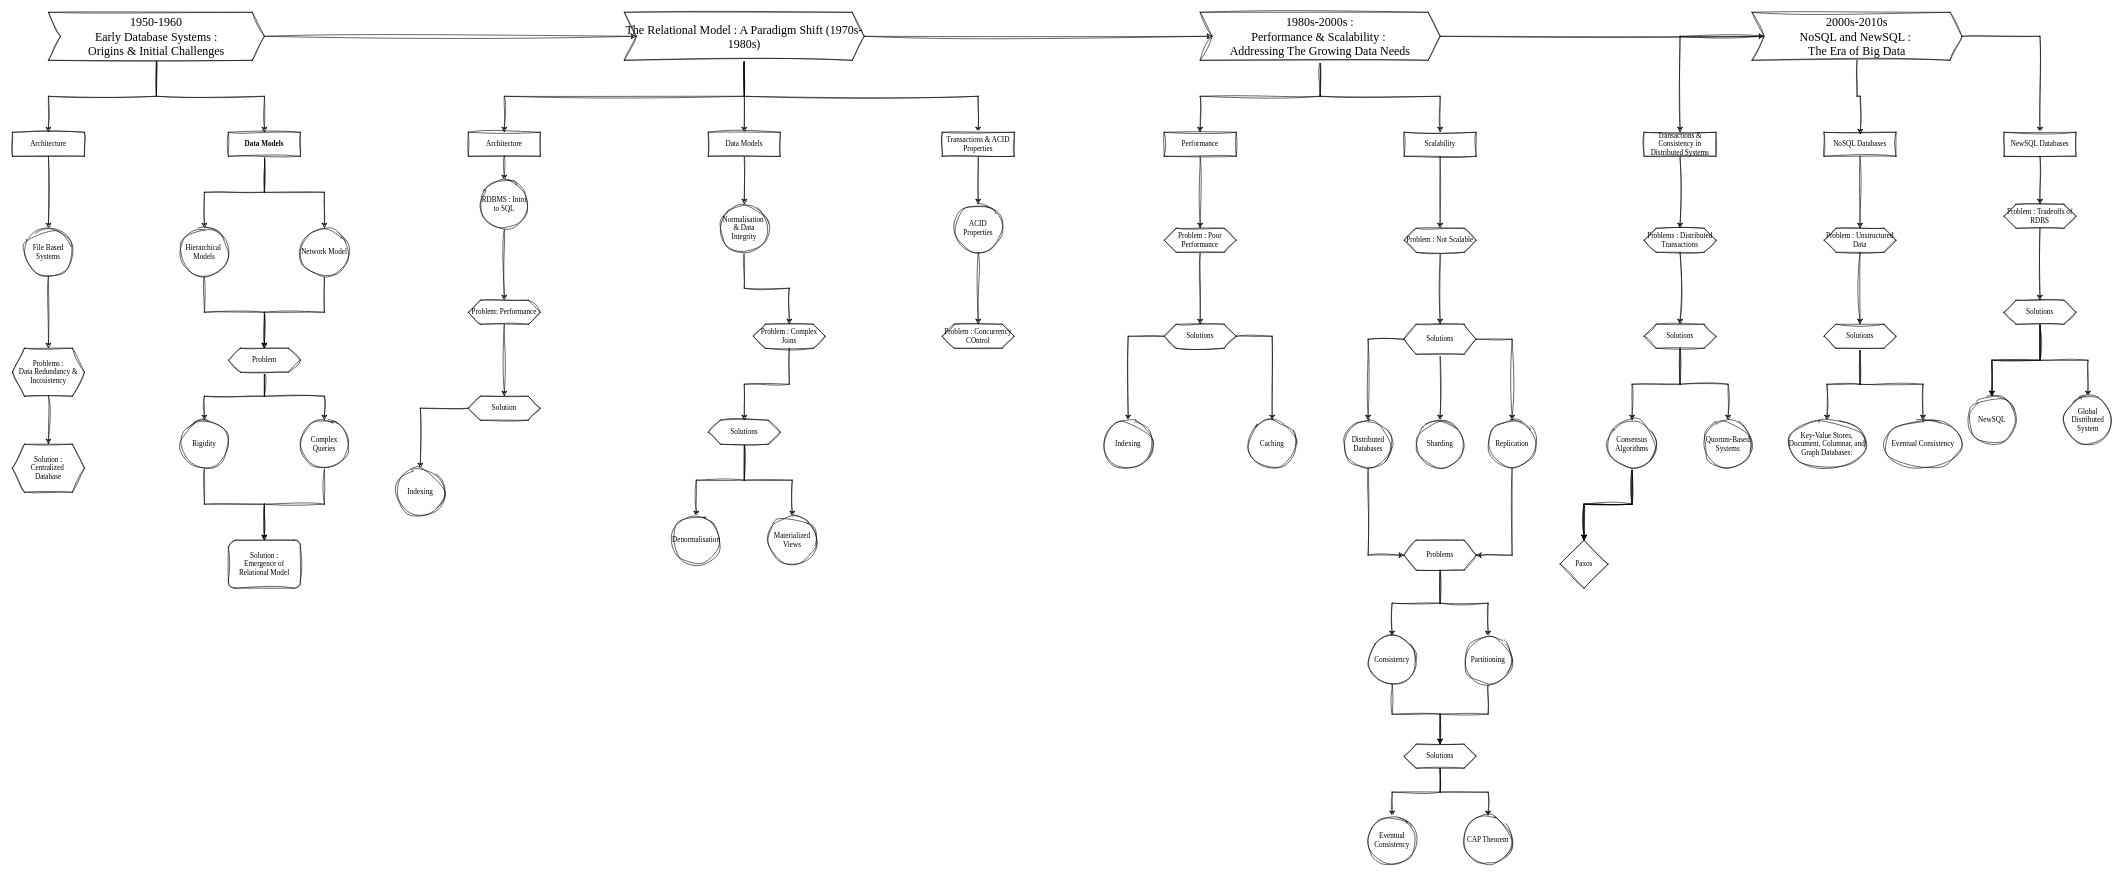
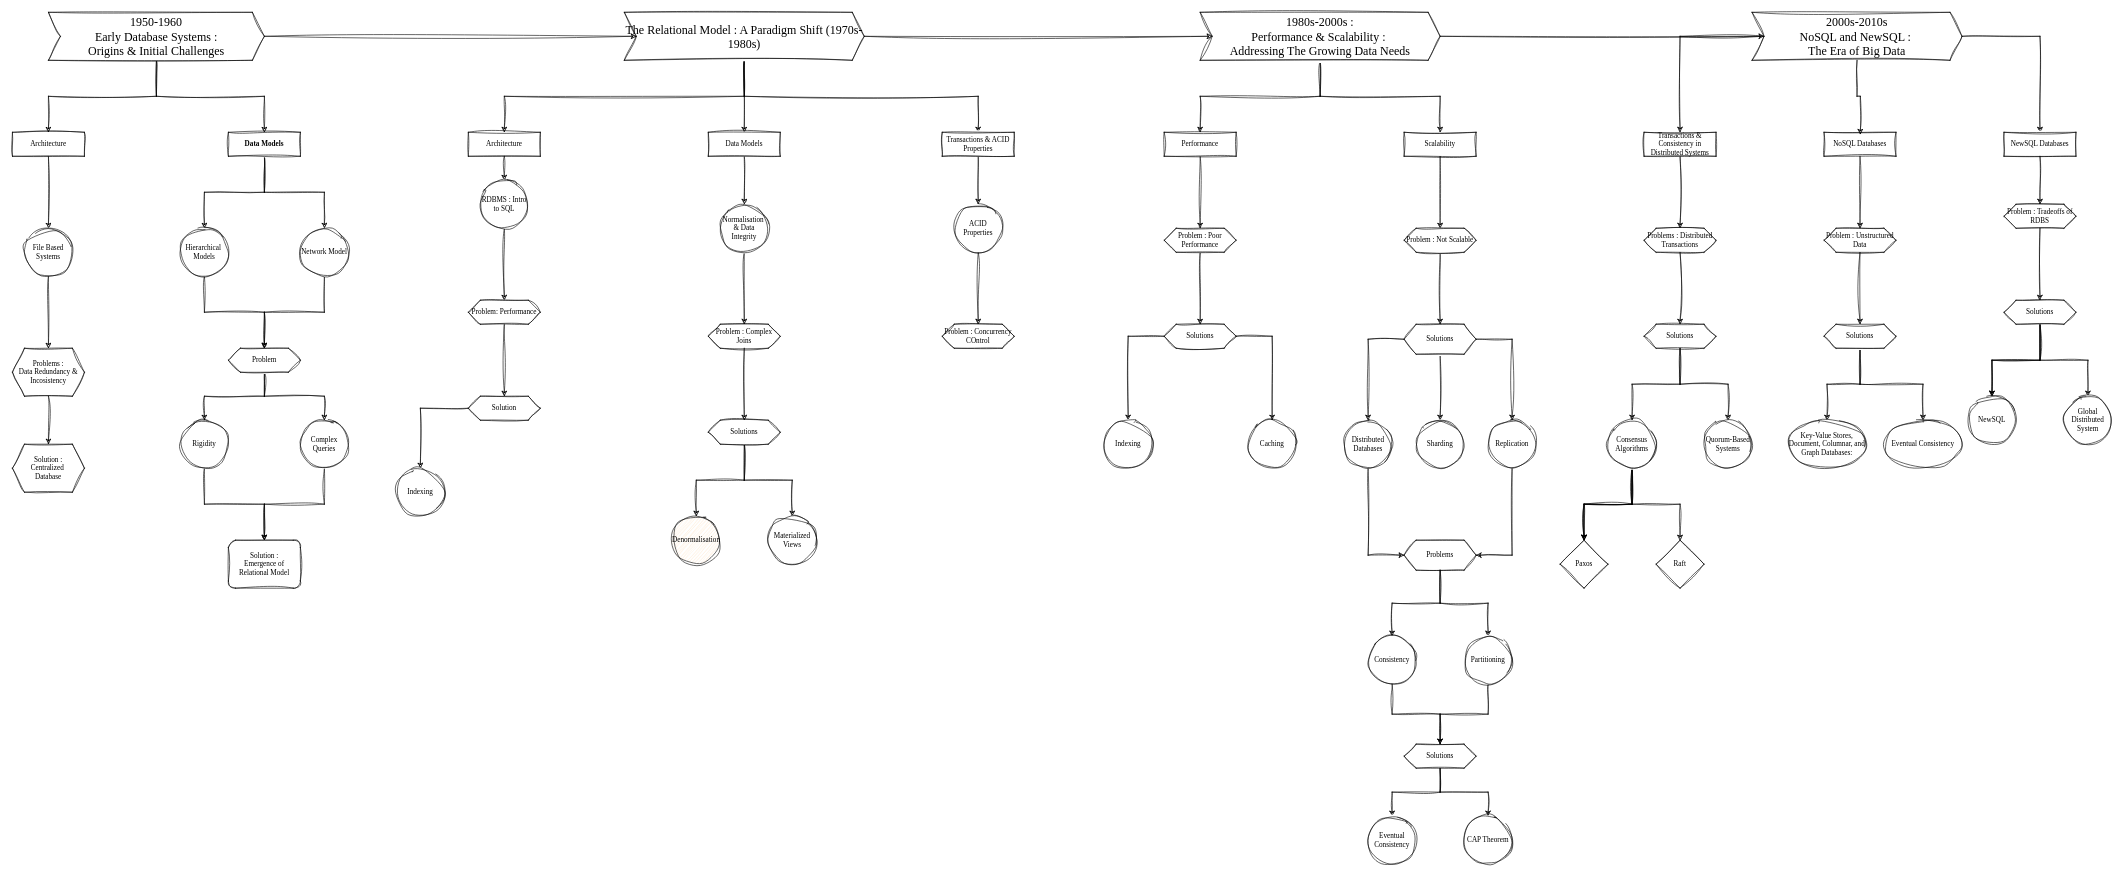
(789, 336) -> (744, 336)
none -> (1673, 504)
(696, 540) -> (696, 540)
none -> (1680, 564)
